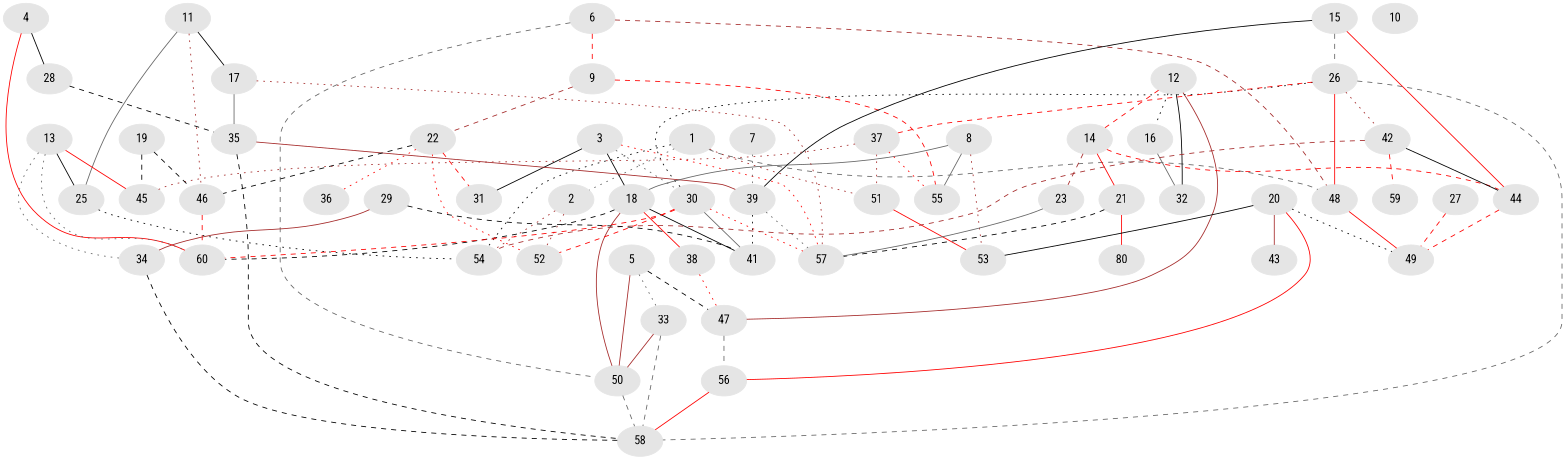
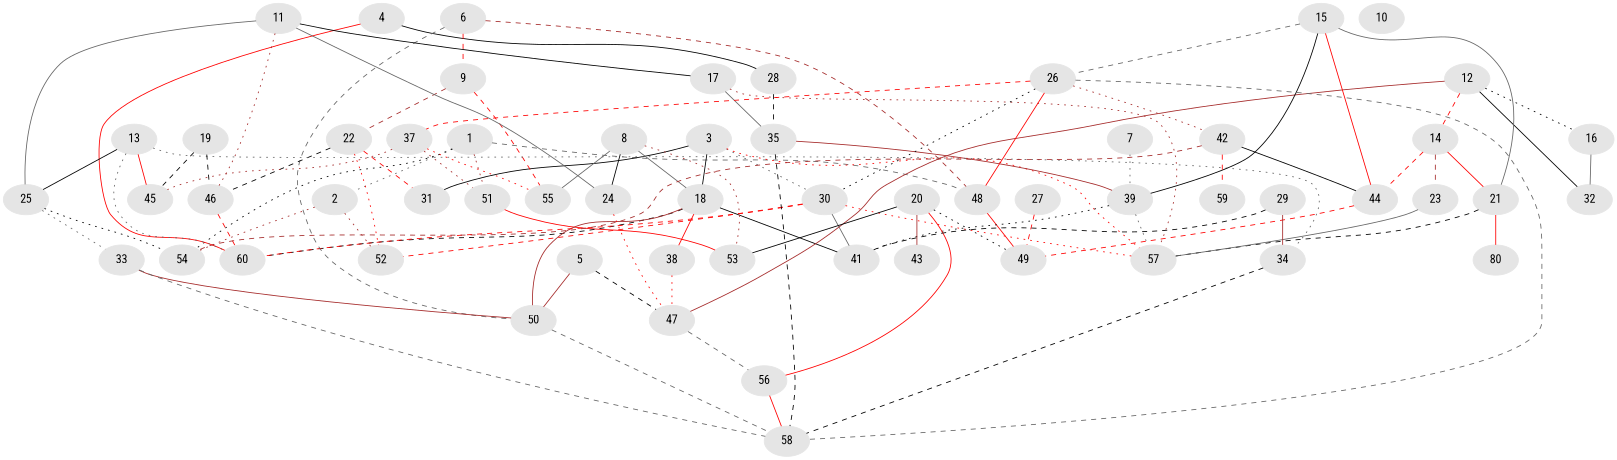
none -> (1482, 49)
(326, 200) -> none
none -> (608, 200)
(648, 290) -> (74, 230)
